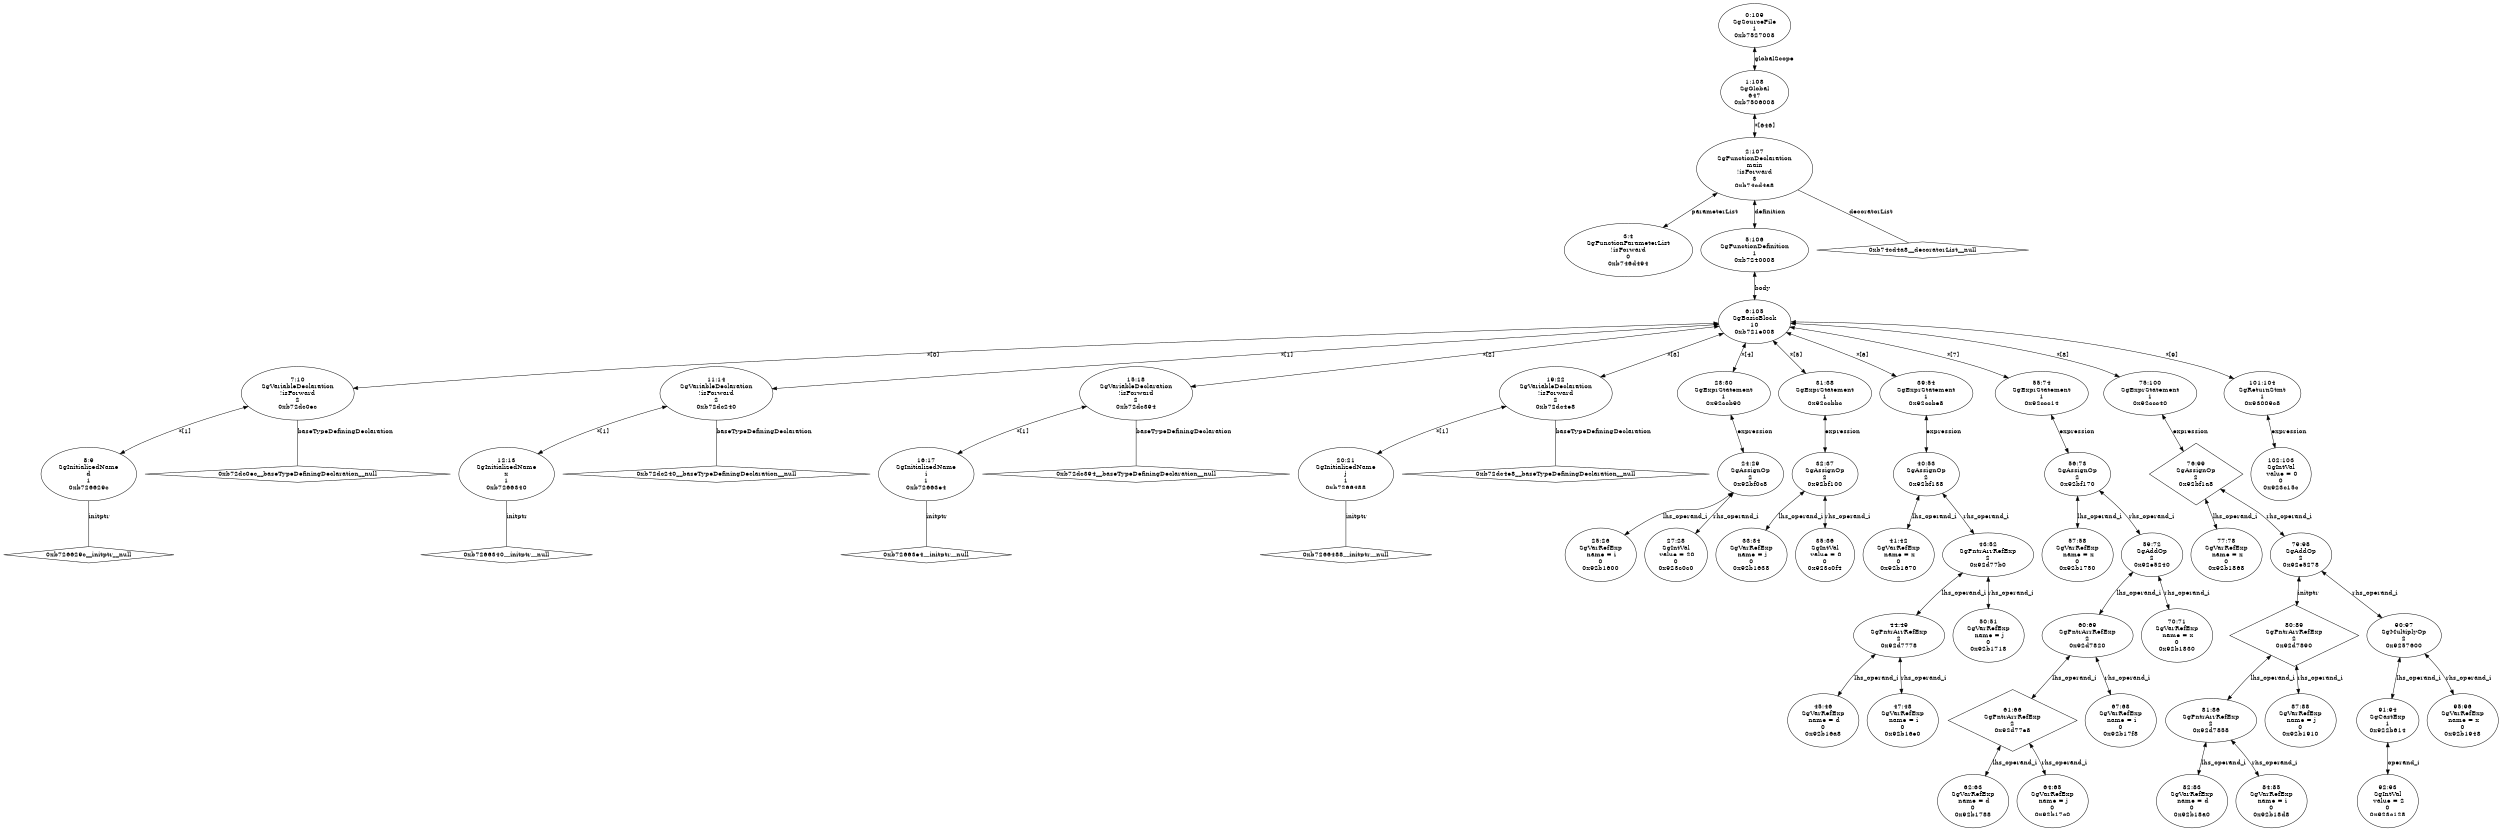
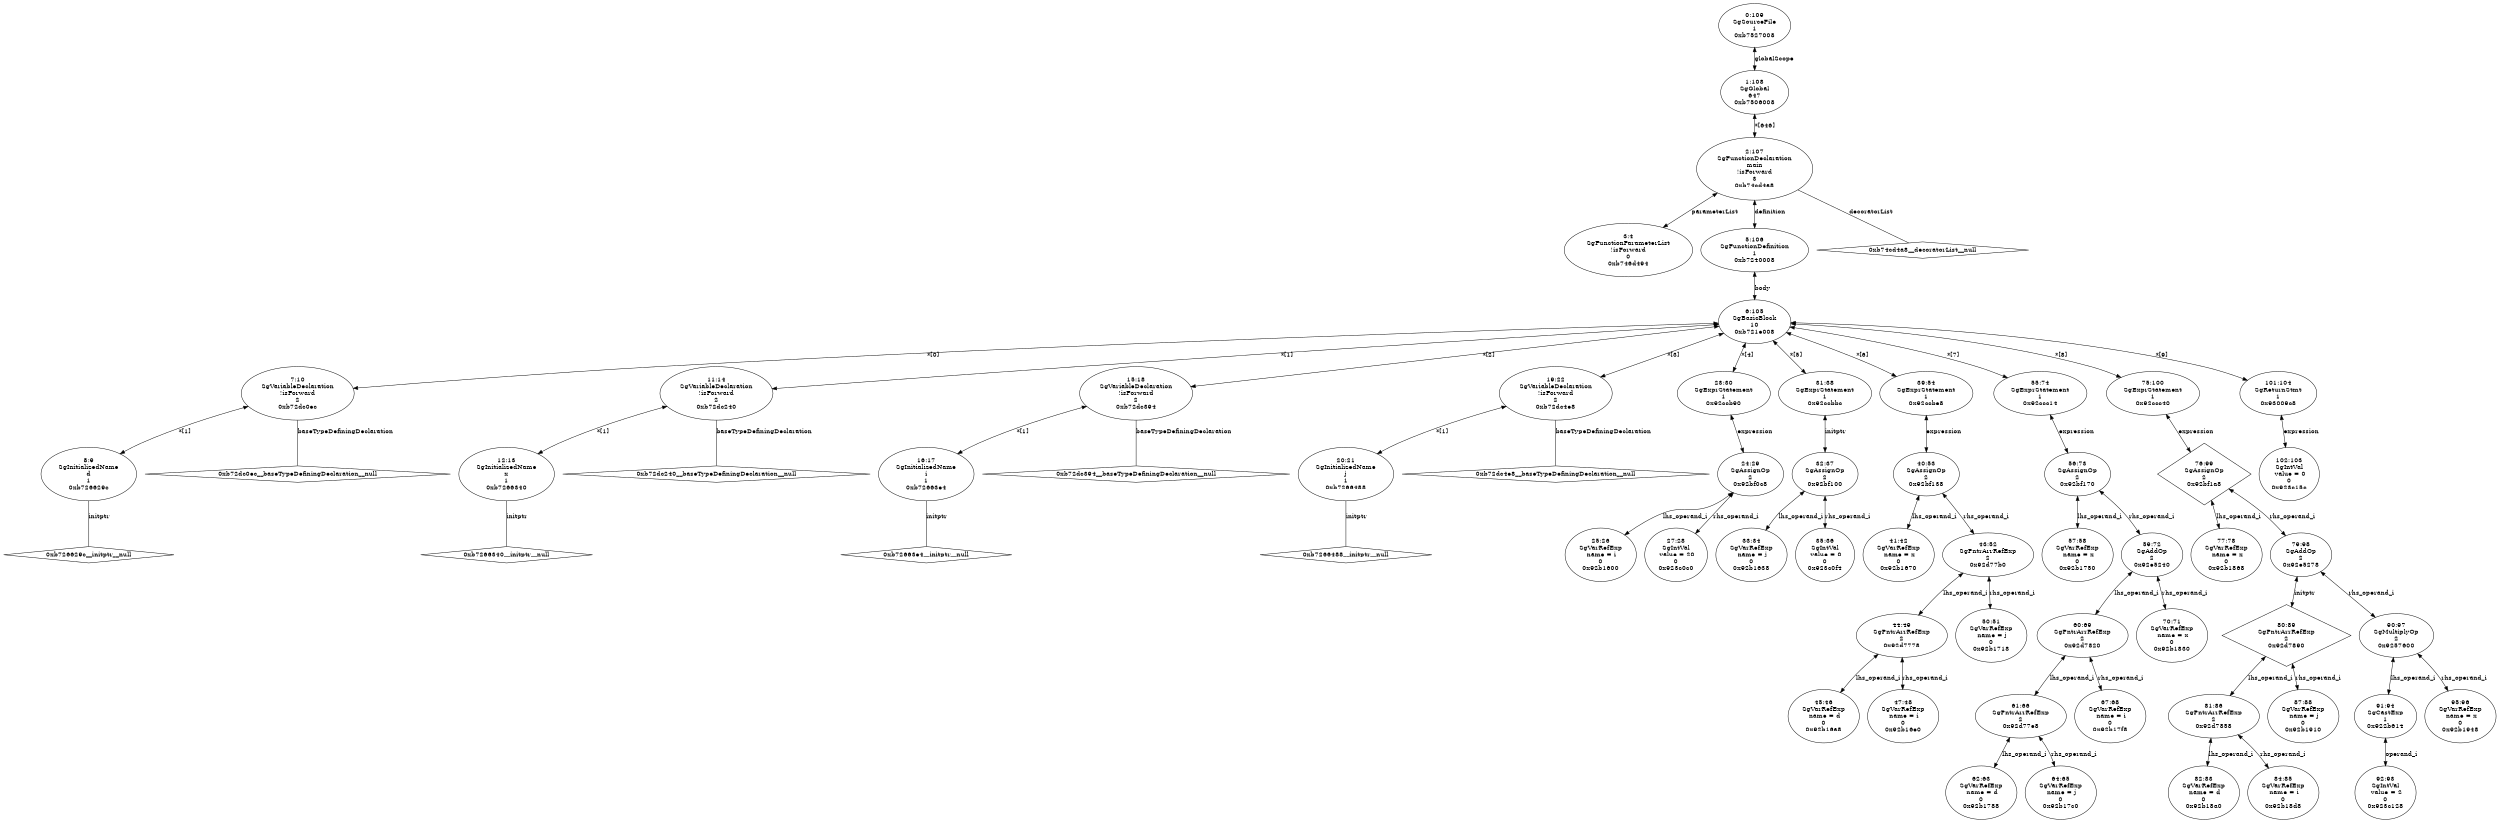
(1843, 432) -> (1836, 432)
(2013, 720) -> (2021, 716)
